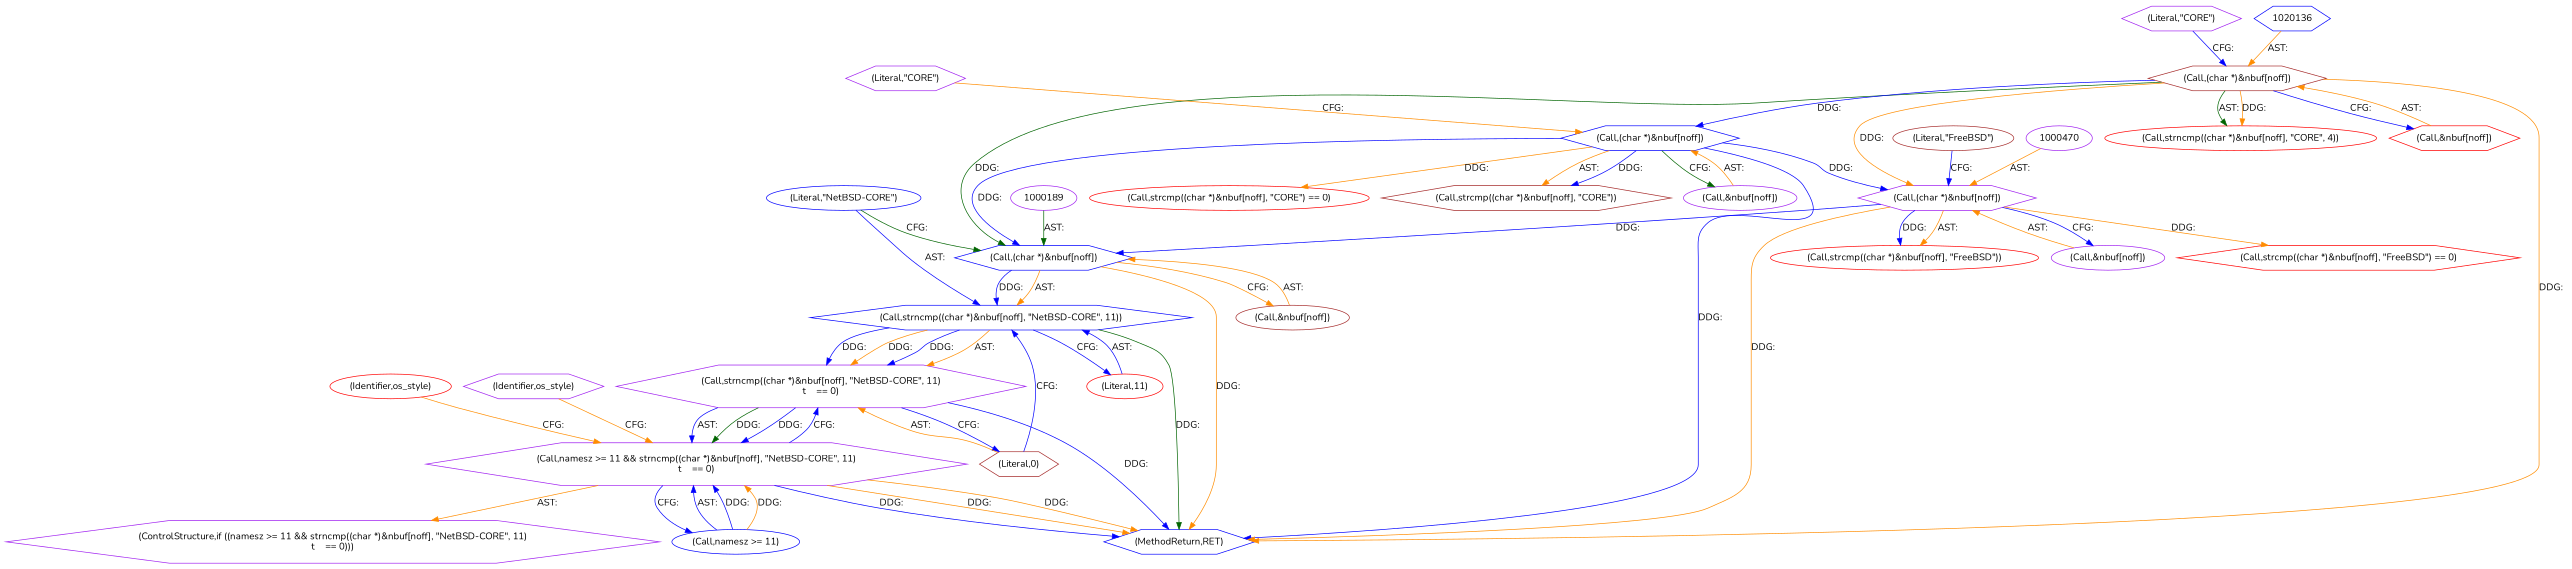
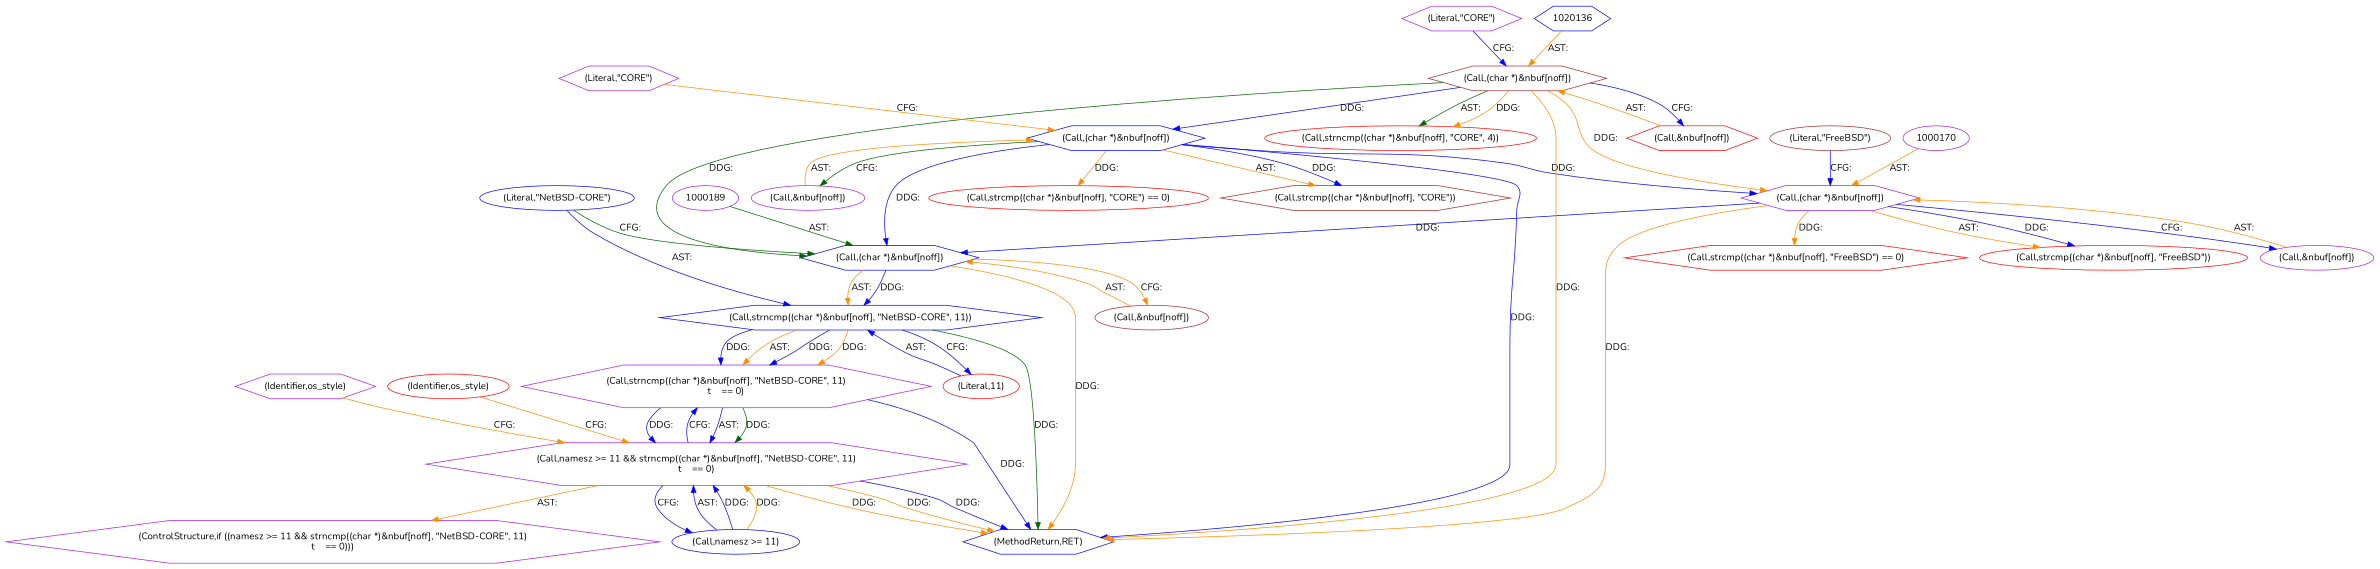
(2059, 138) -> (1936, 138)
(1019, 464) -> none
